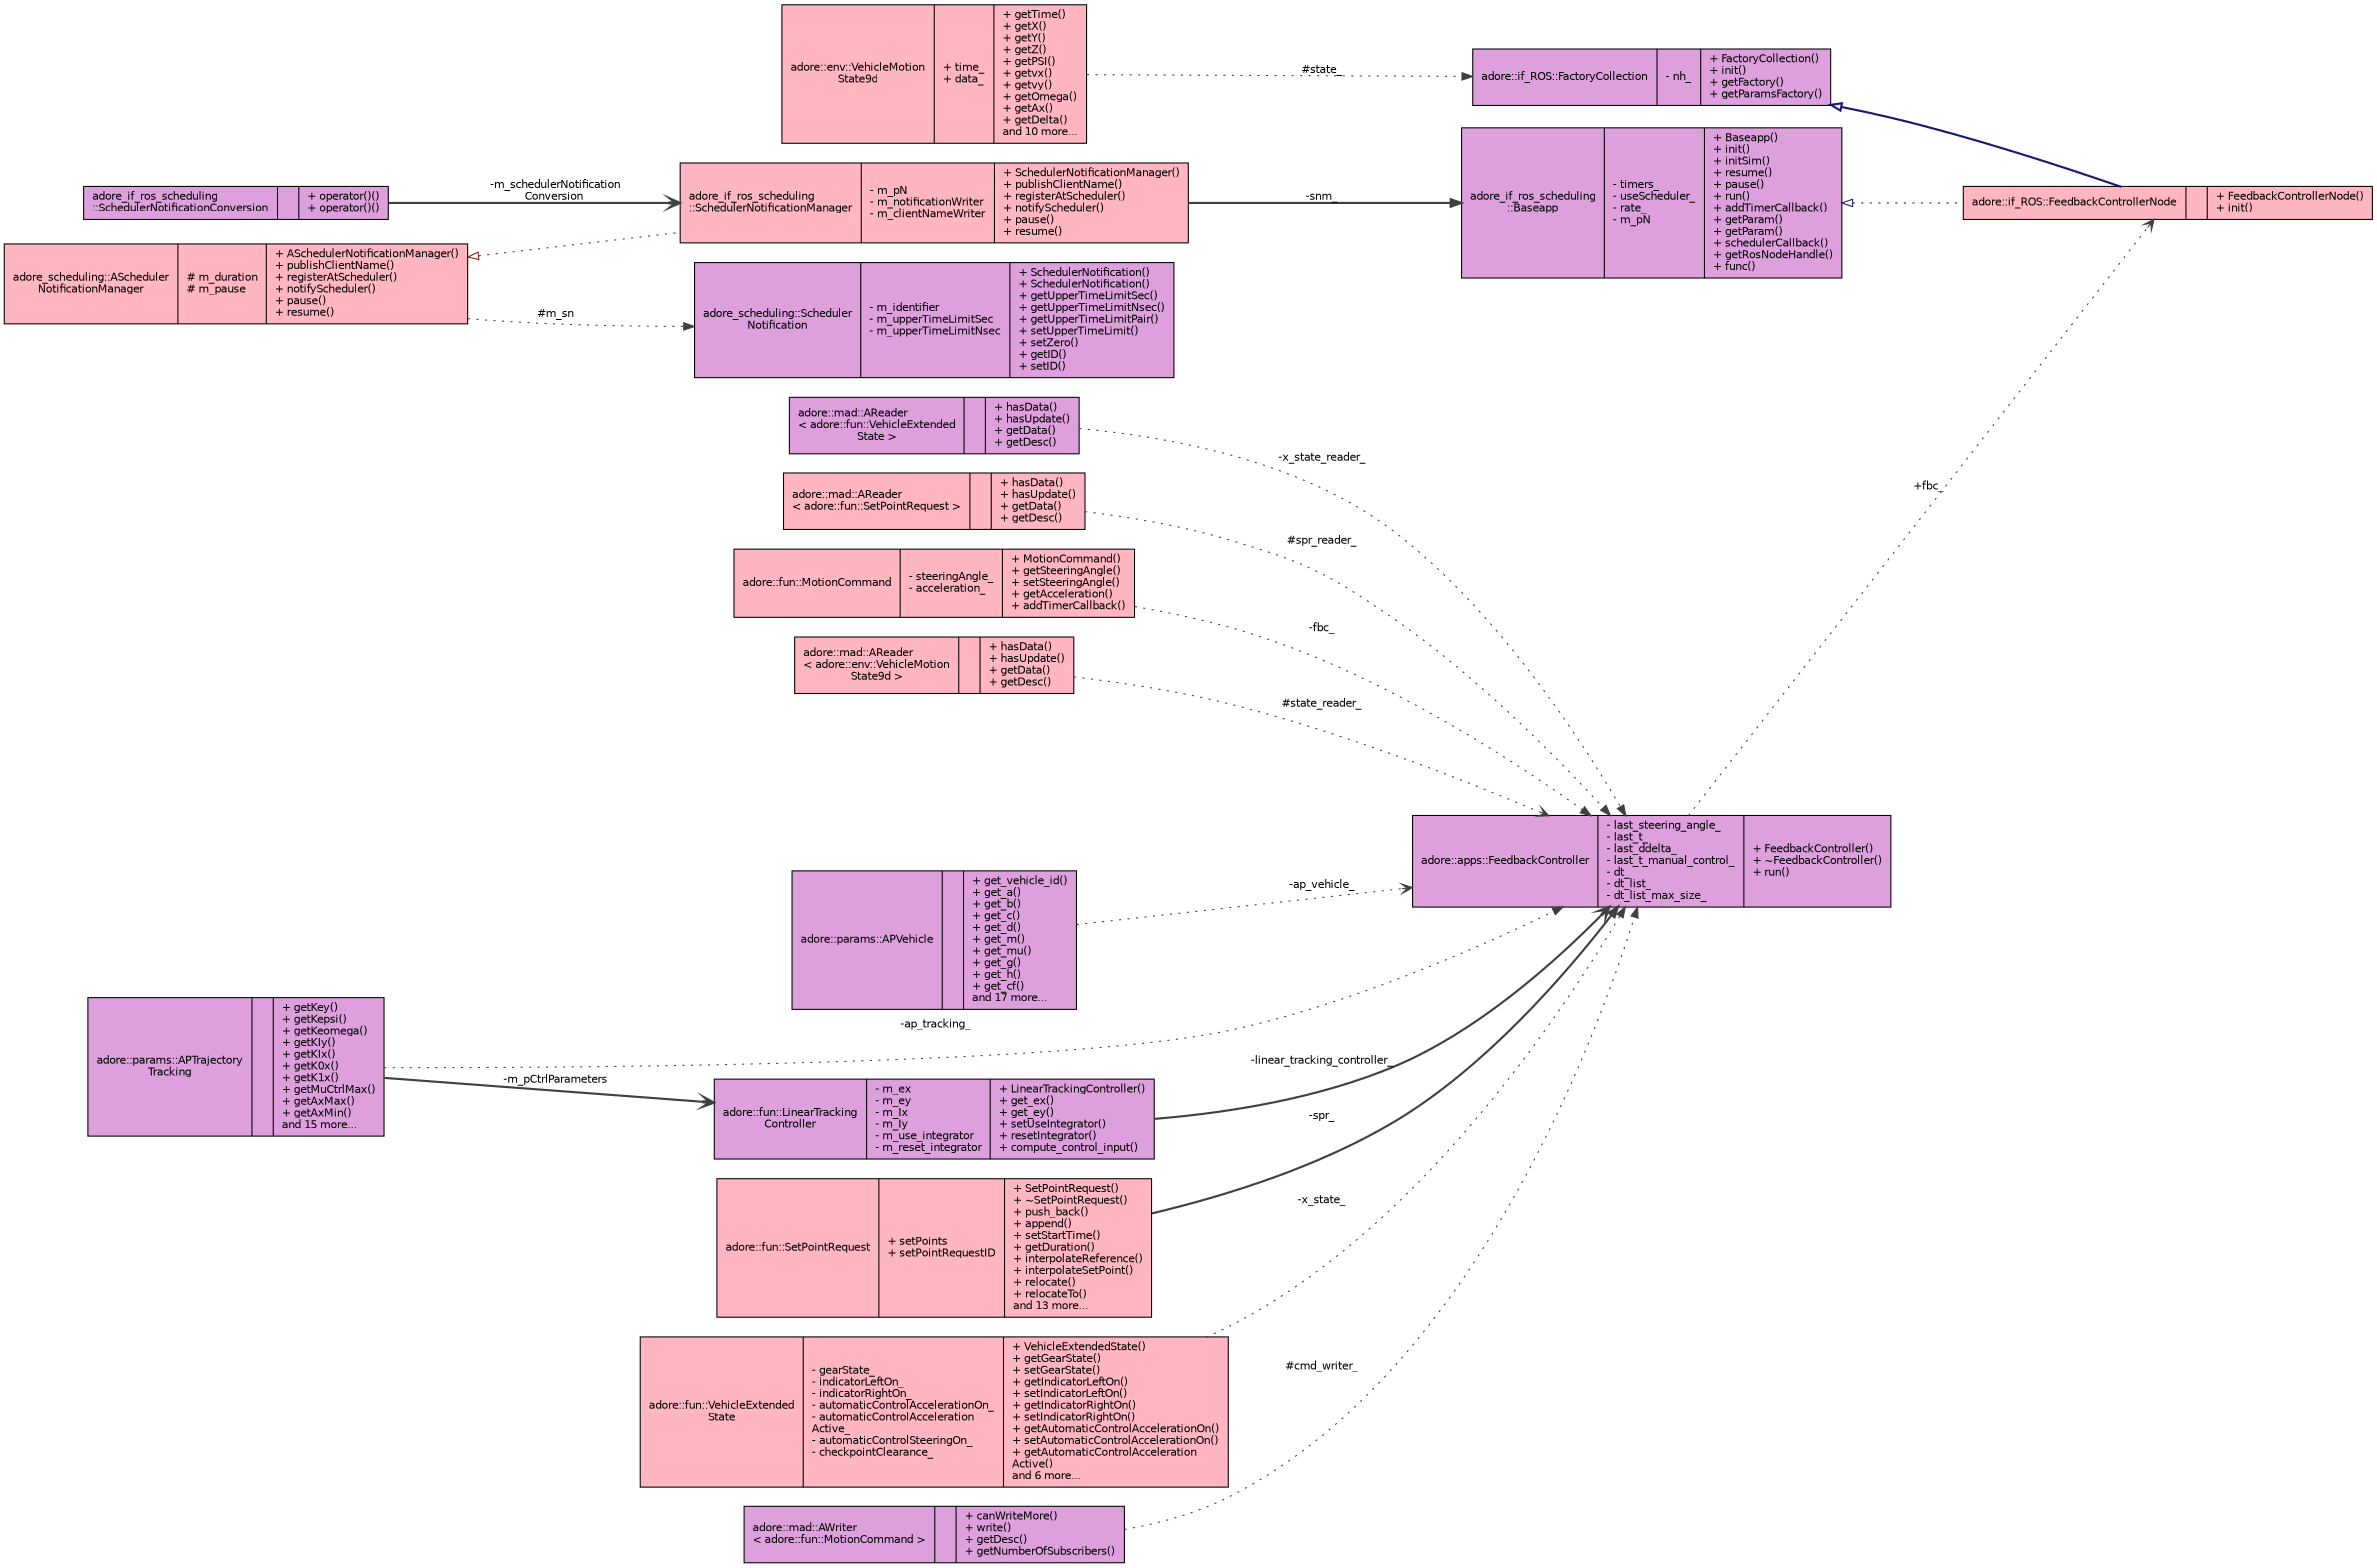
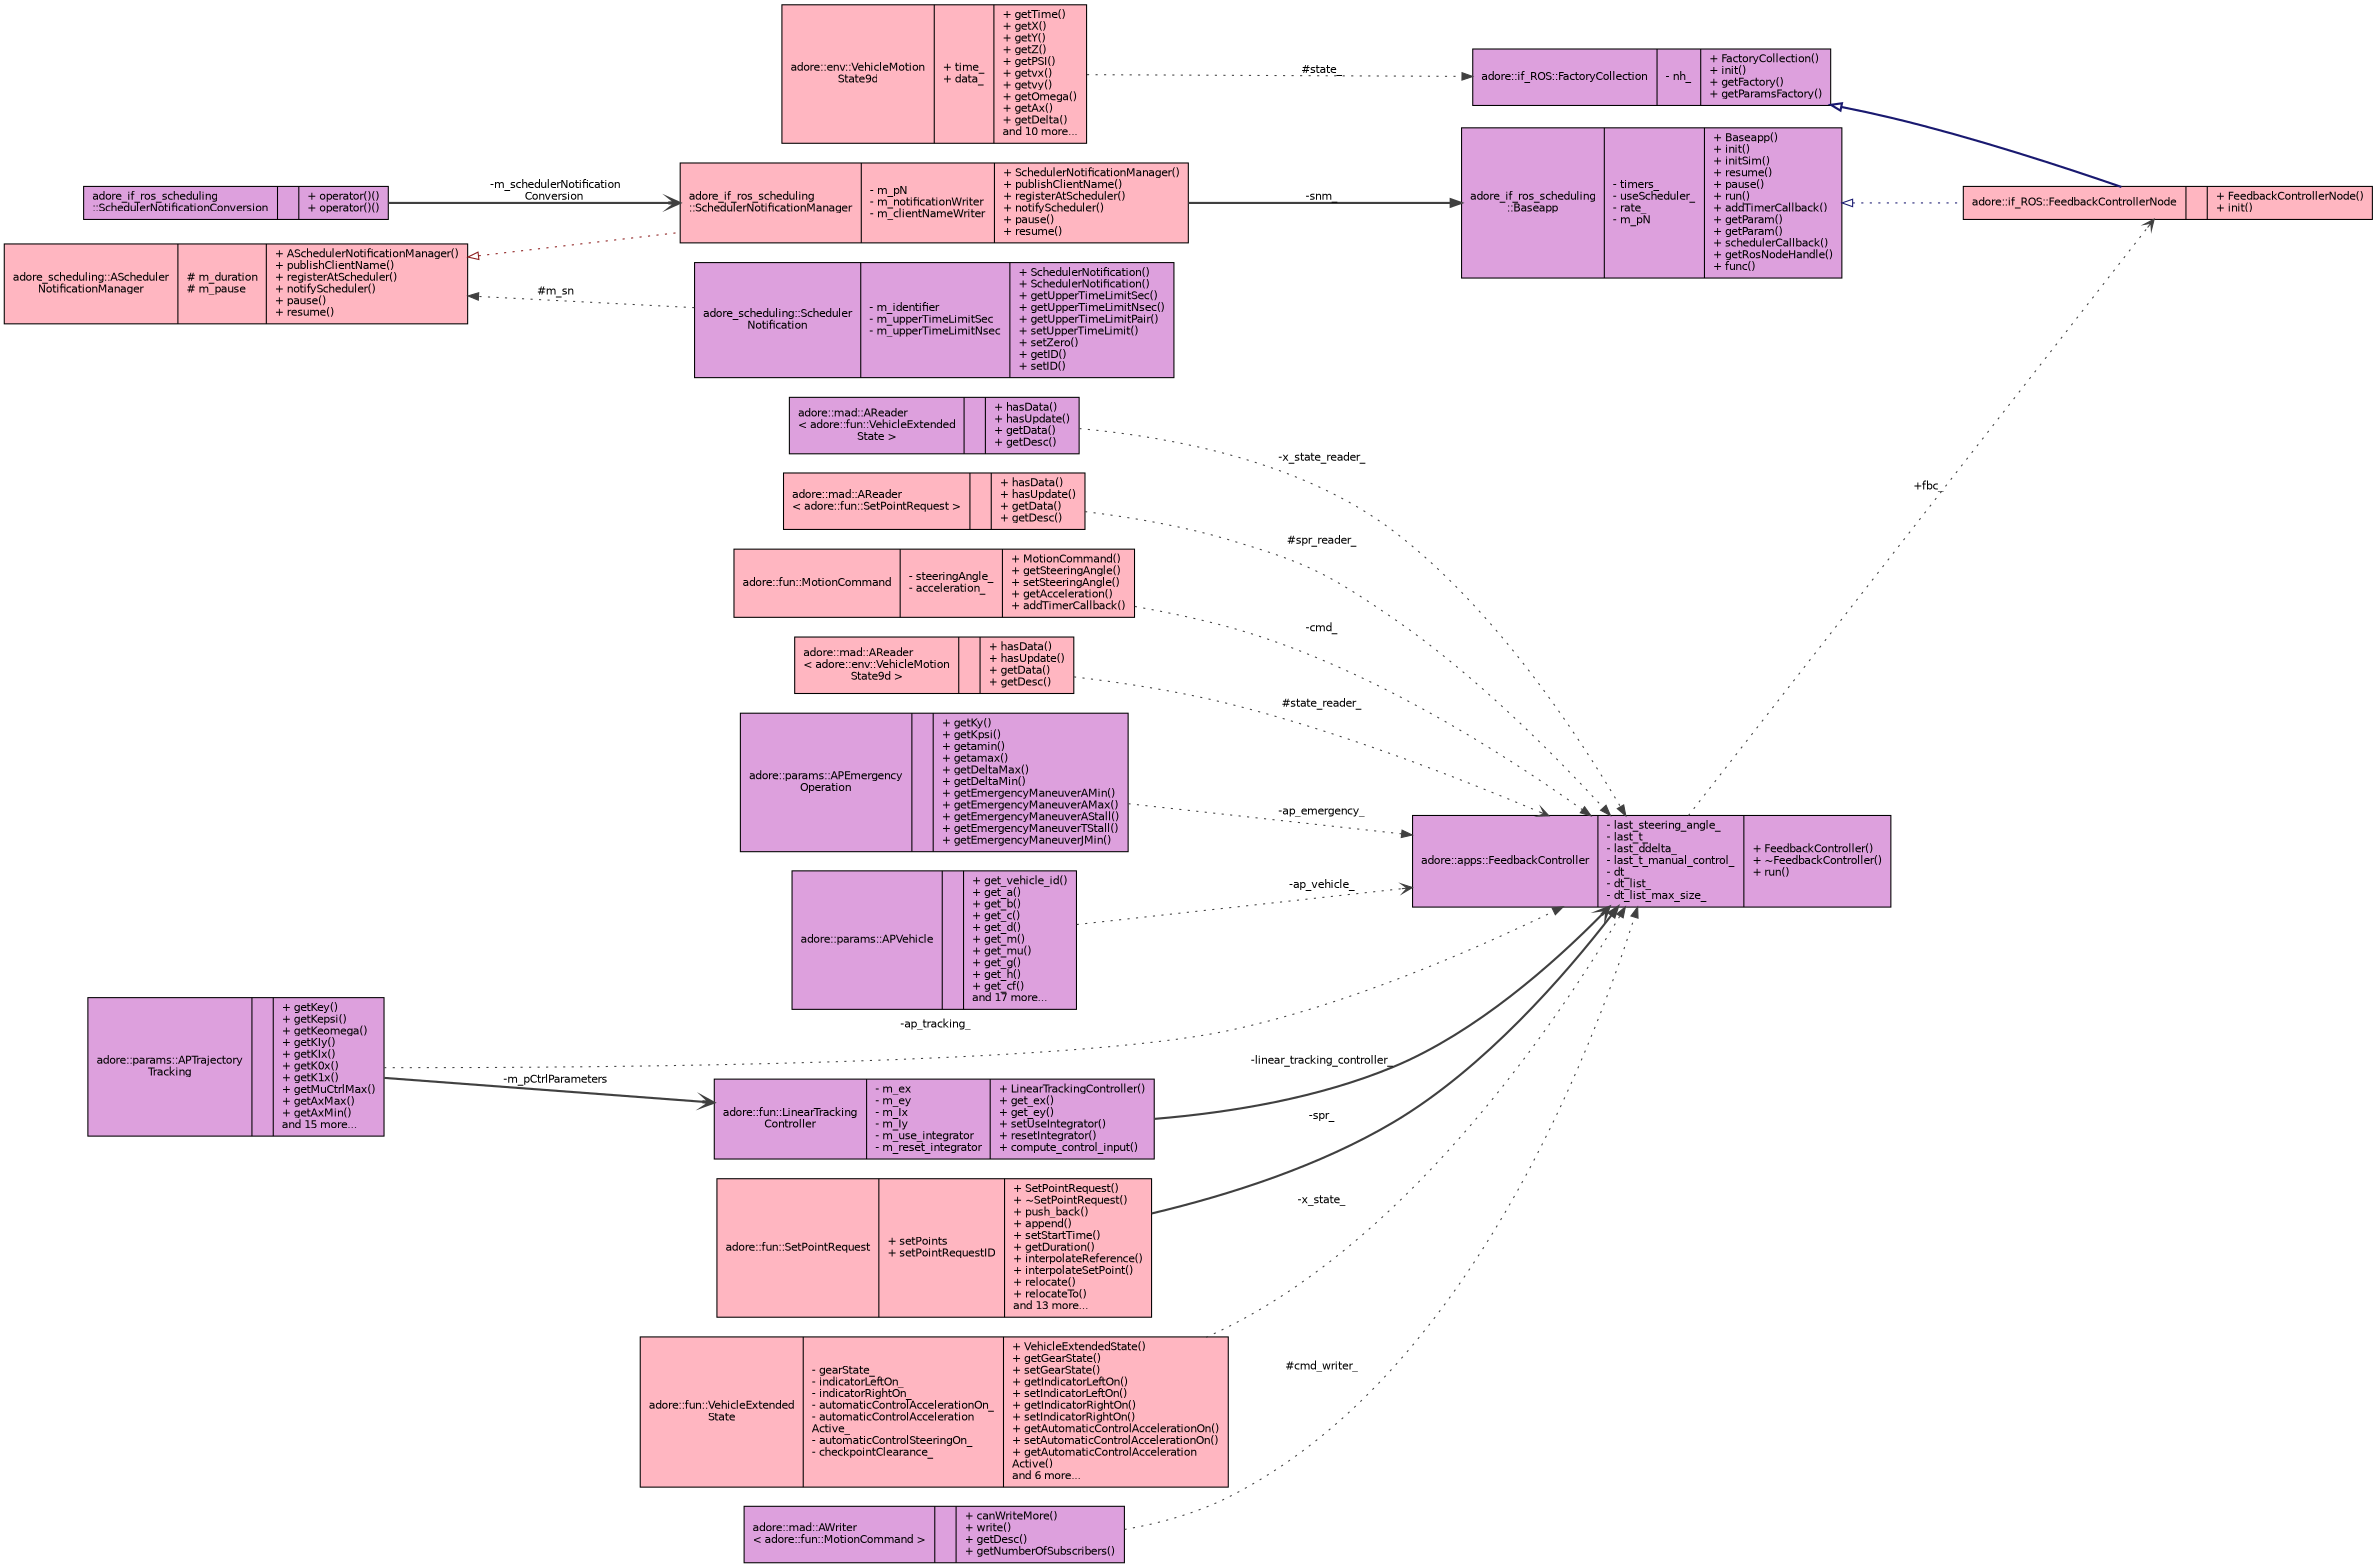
(576, 325) -> (586, 302)
(1320, 629) -> (1320, 629)
none -> (934, 782)
